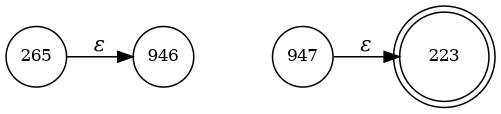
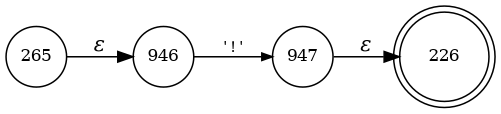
none -> (228, 57)
(444, 57) -> (444, 57)
